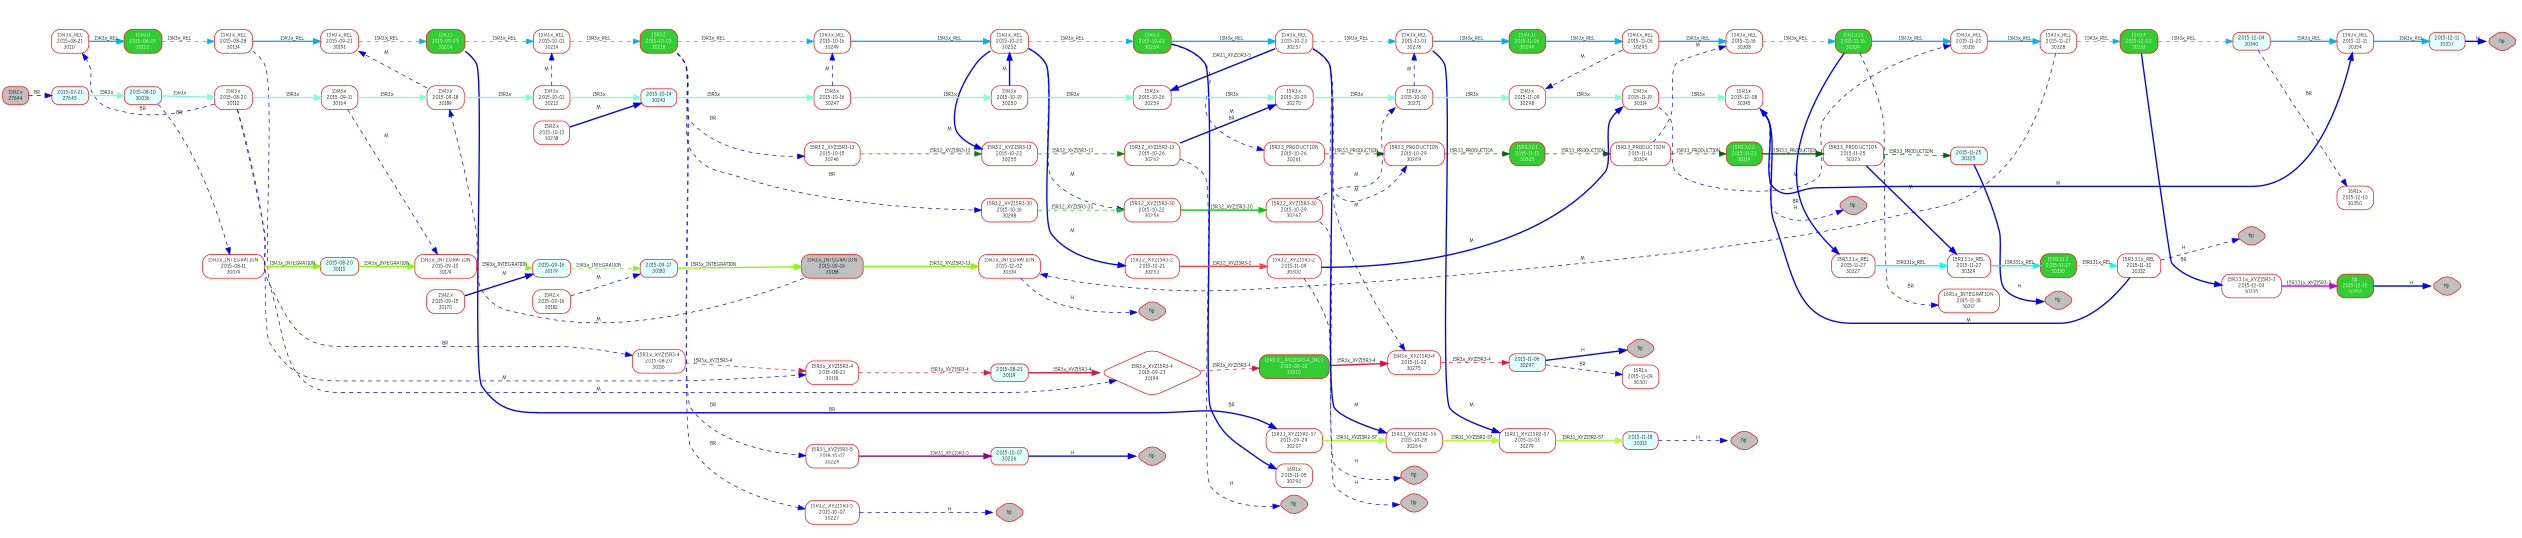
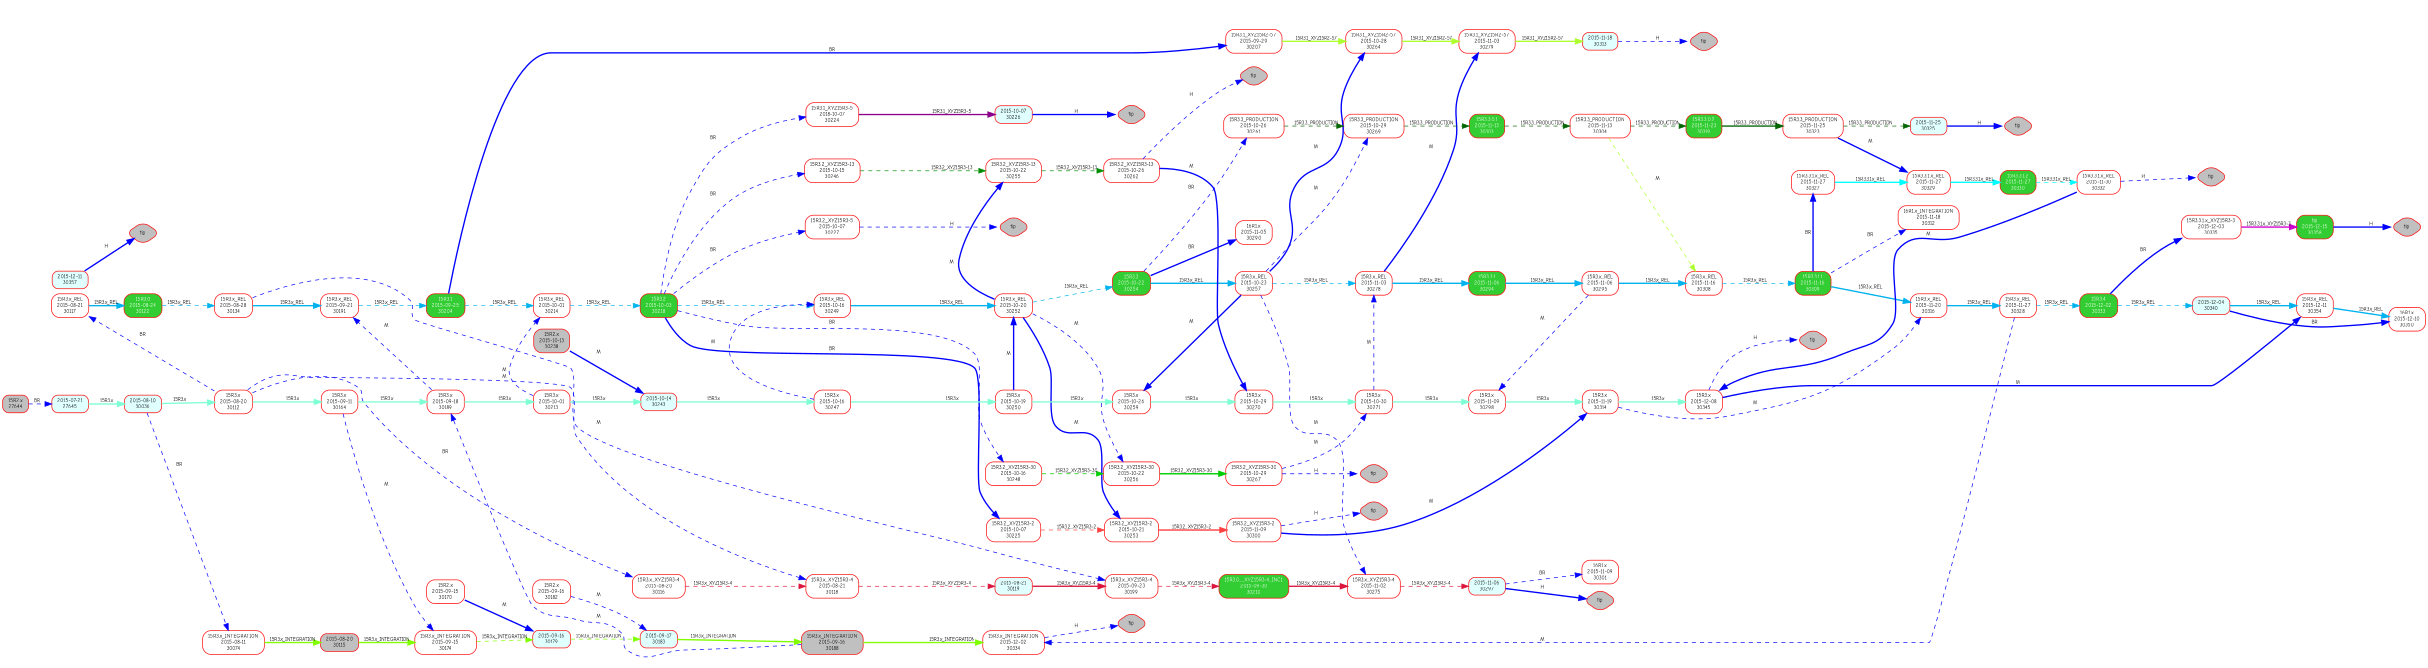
(2398, 41) -> (2358, 312)
(1232, 56) -> (1192, 322)
(1672, 82) -> (1650, 202)
(2301, 115) -> (2344, 326)
(552, 133) -> (552, 341)
(950, 264) -> (952, 640)
(340, 266) -> (340, 643)
(1152, 373) -> (1132, 586)
(1414, 441) -> (1374, 41)
none -> (1014, 530)
